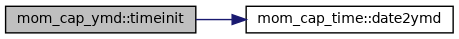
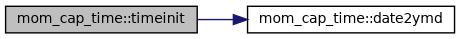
(101, 20) -> (101, 20)
